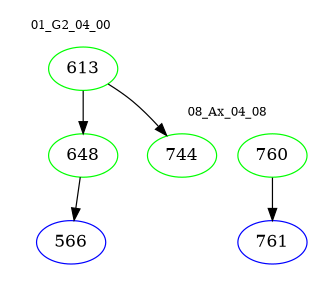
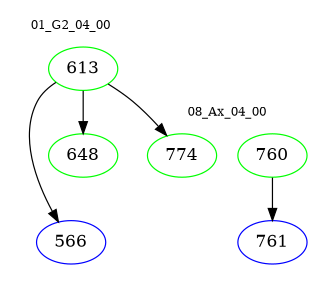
(227, 113) -> (227, 113)
(182, 156) -> (182, 156)
(78, 193) -> (30, 144)
